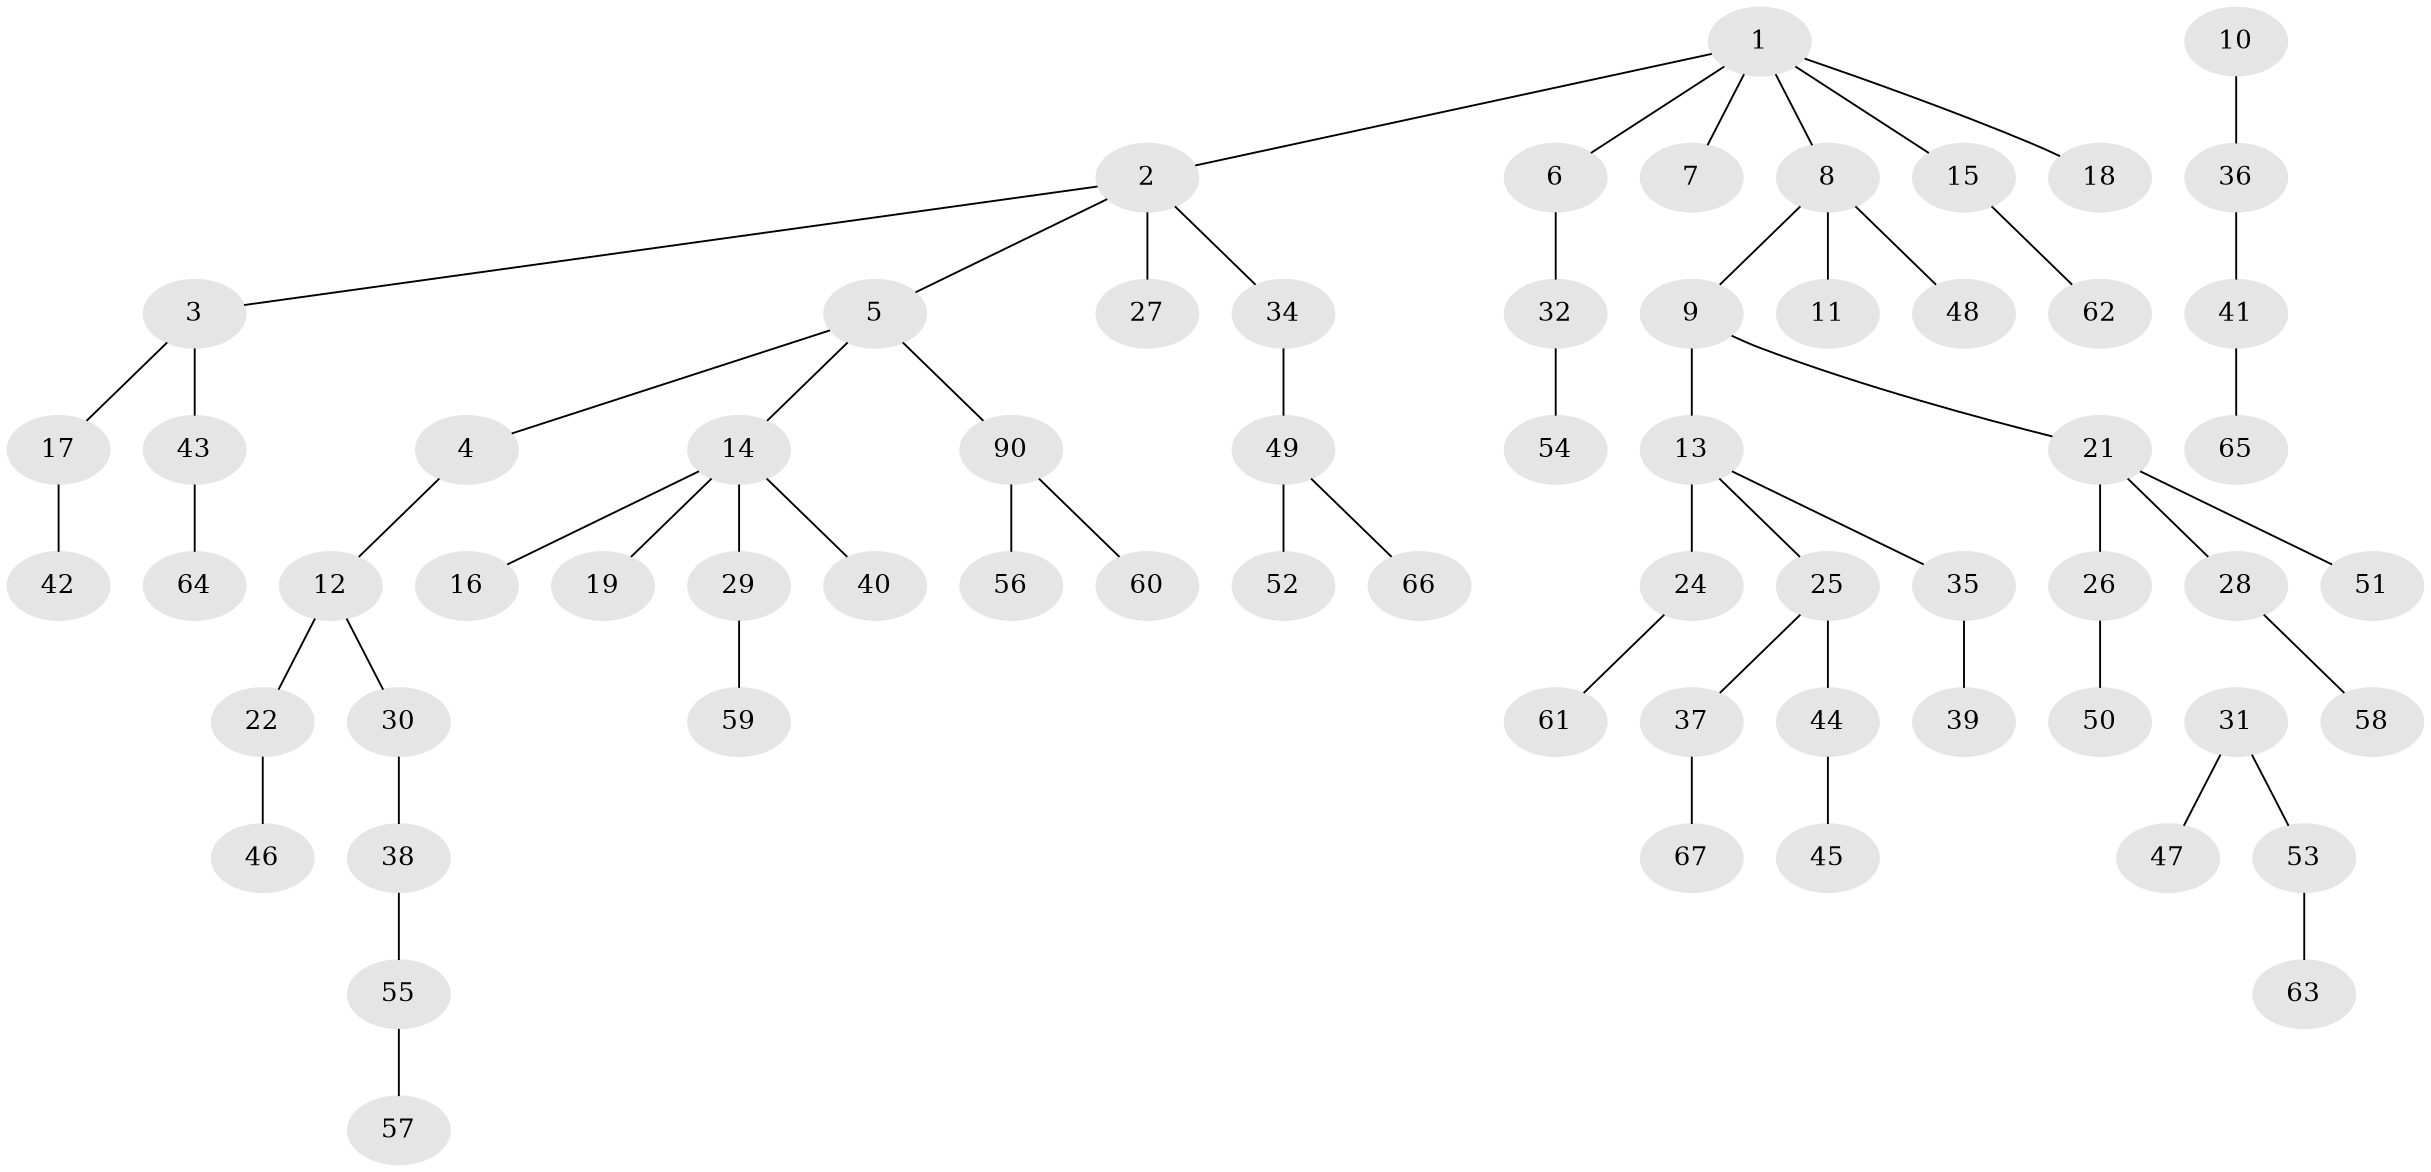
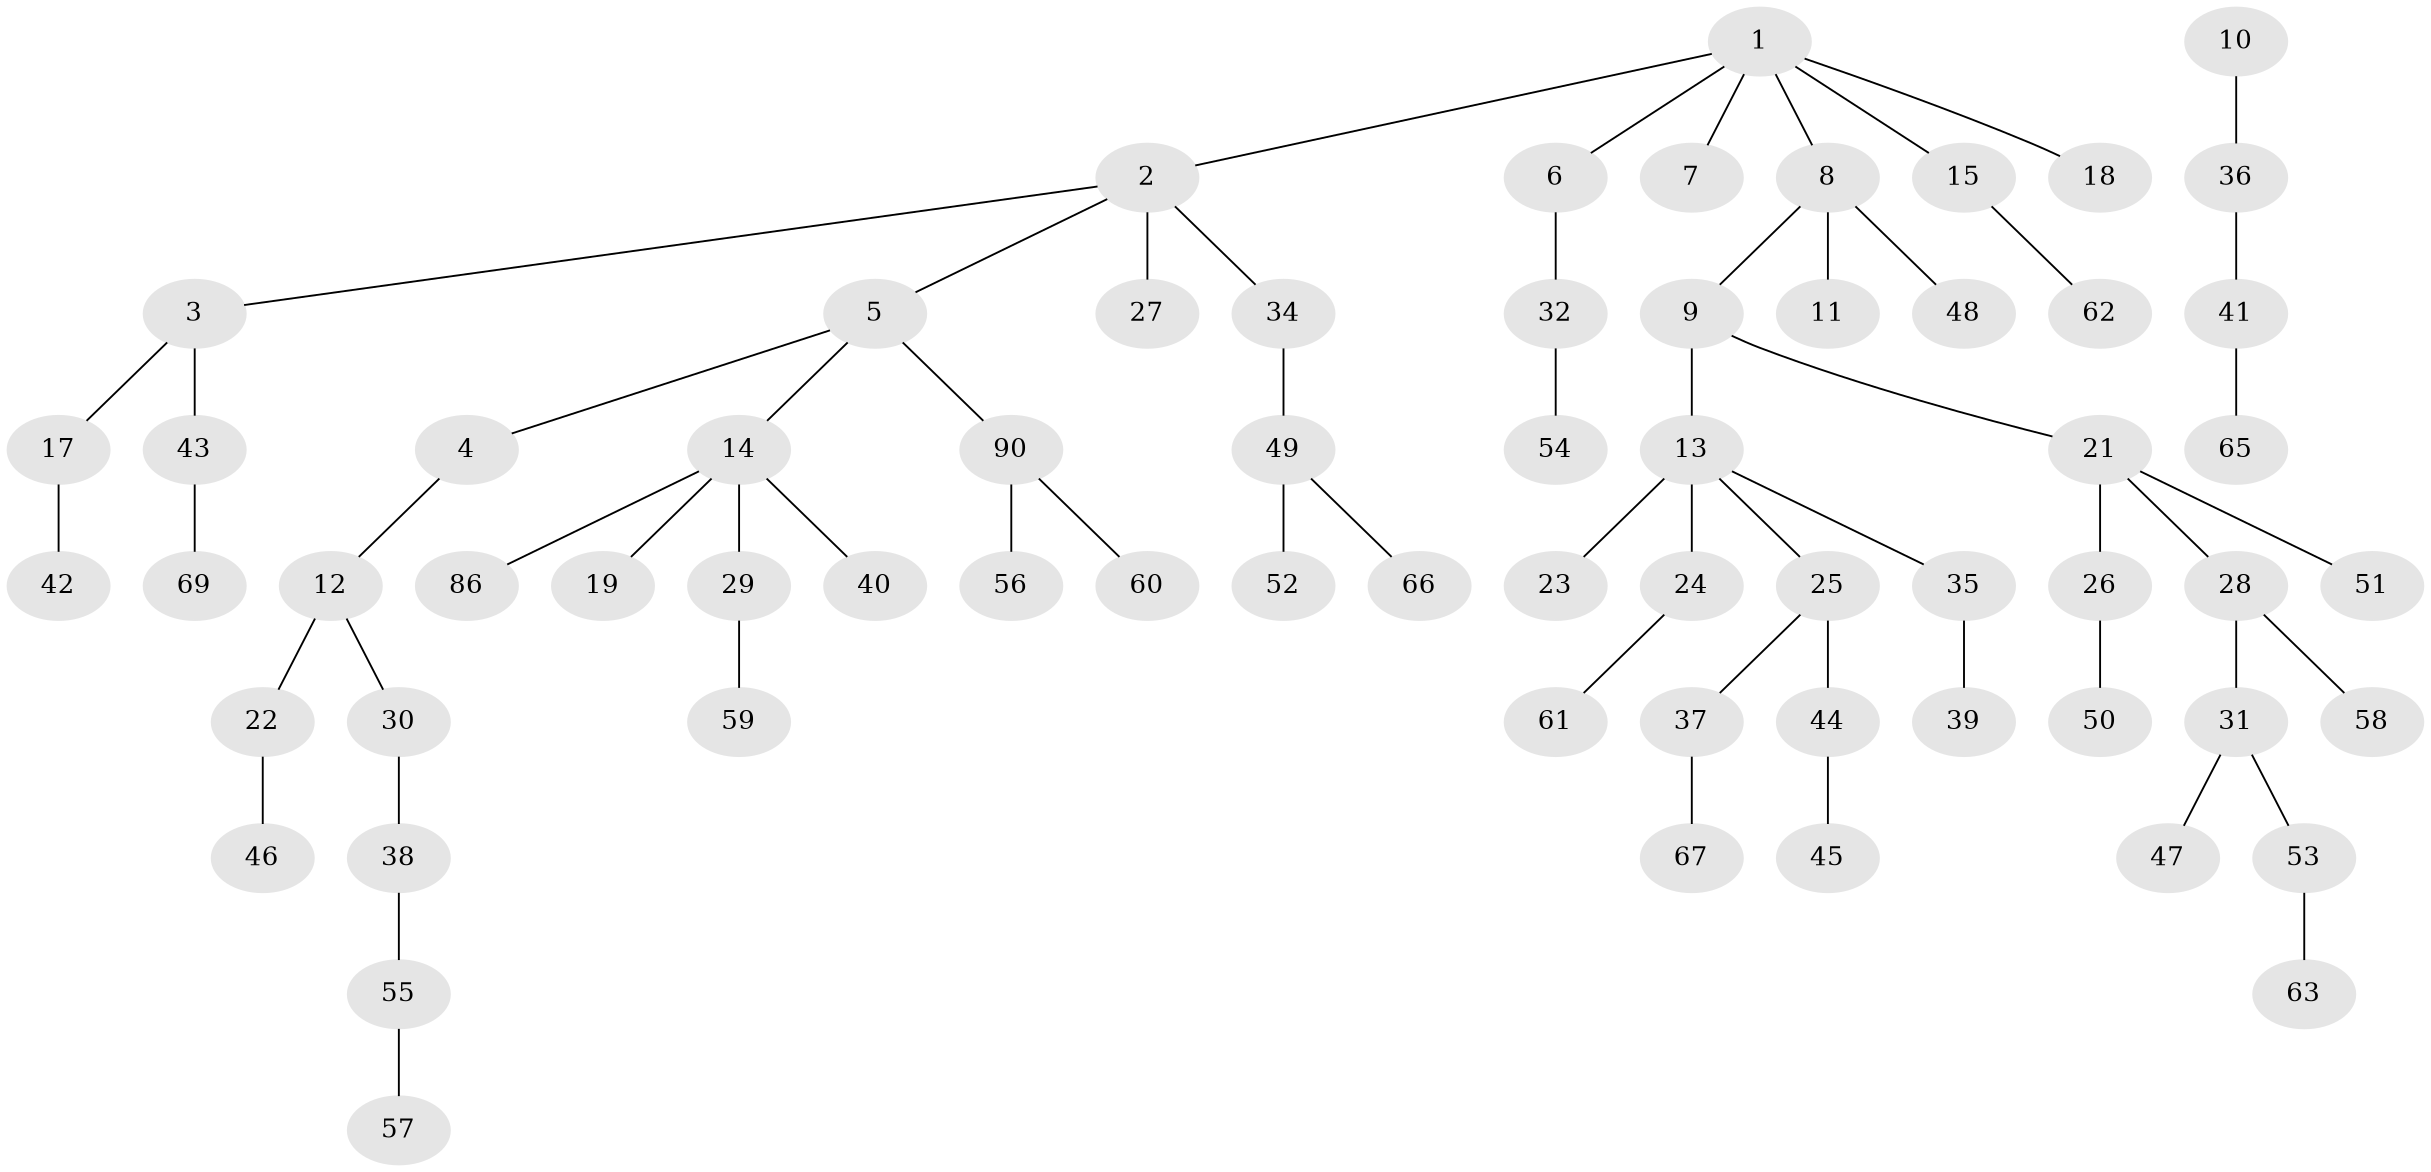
(195, 586) -> (195, 586)
(467, 586) -> (467, 586)
none -> (1556, 586)
none -> (2236, 654)
